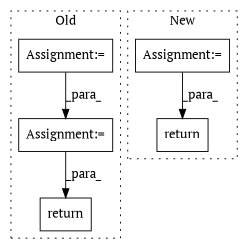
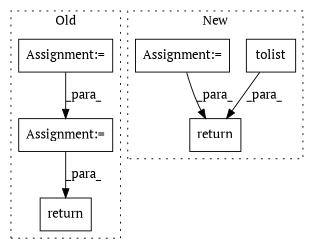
none -> (271, 56)
